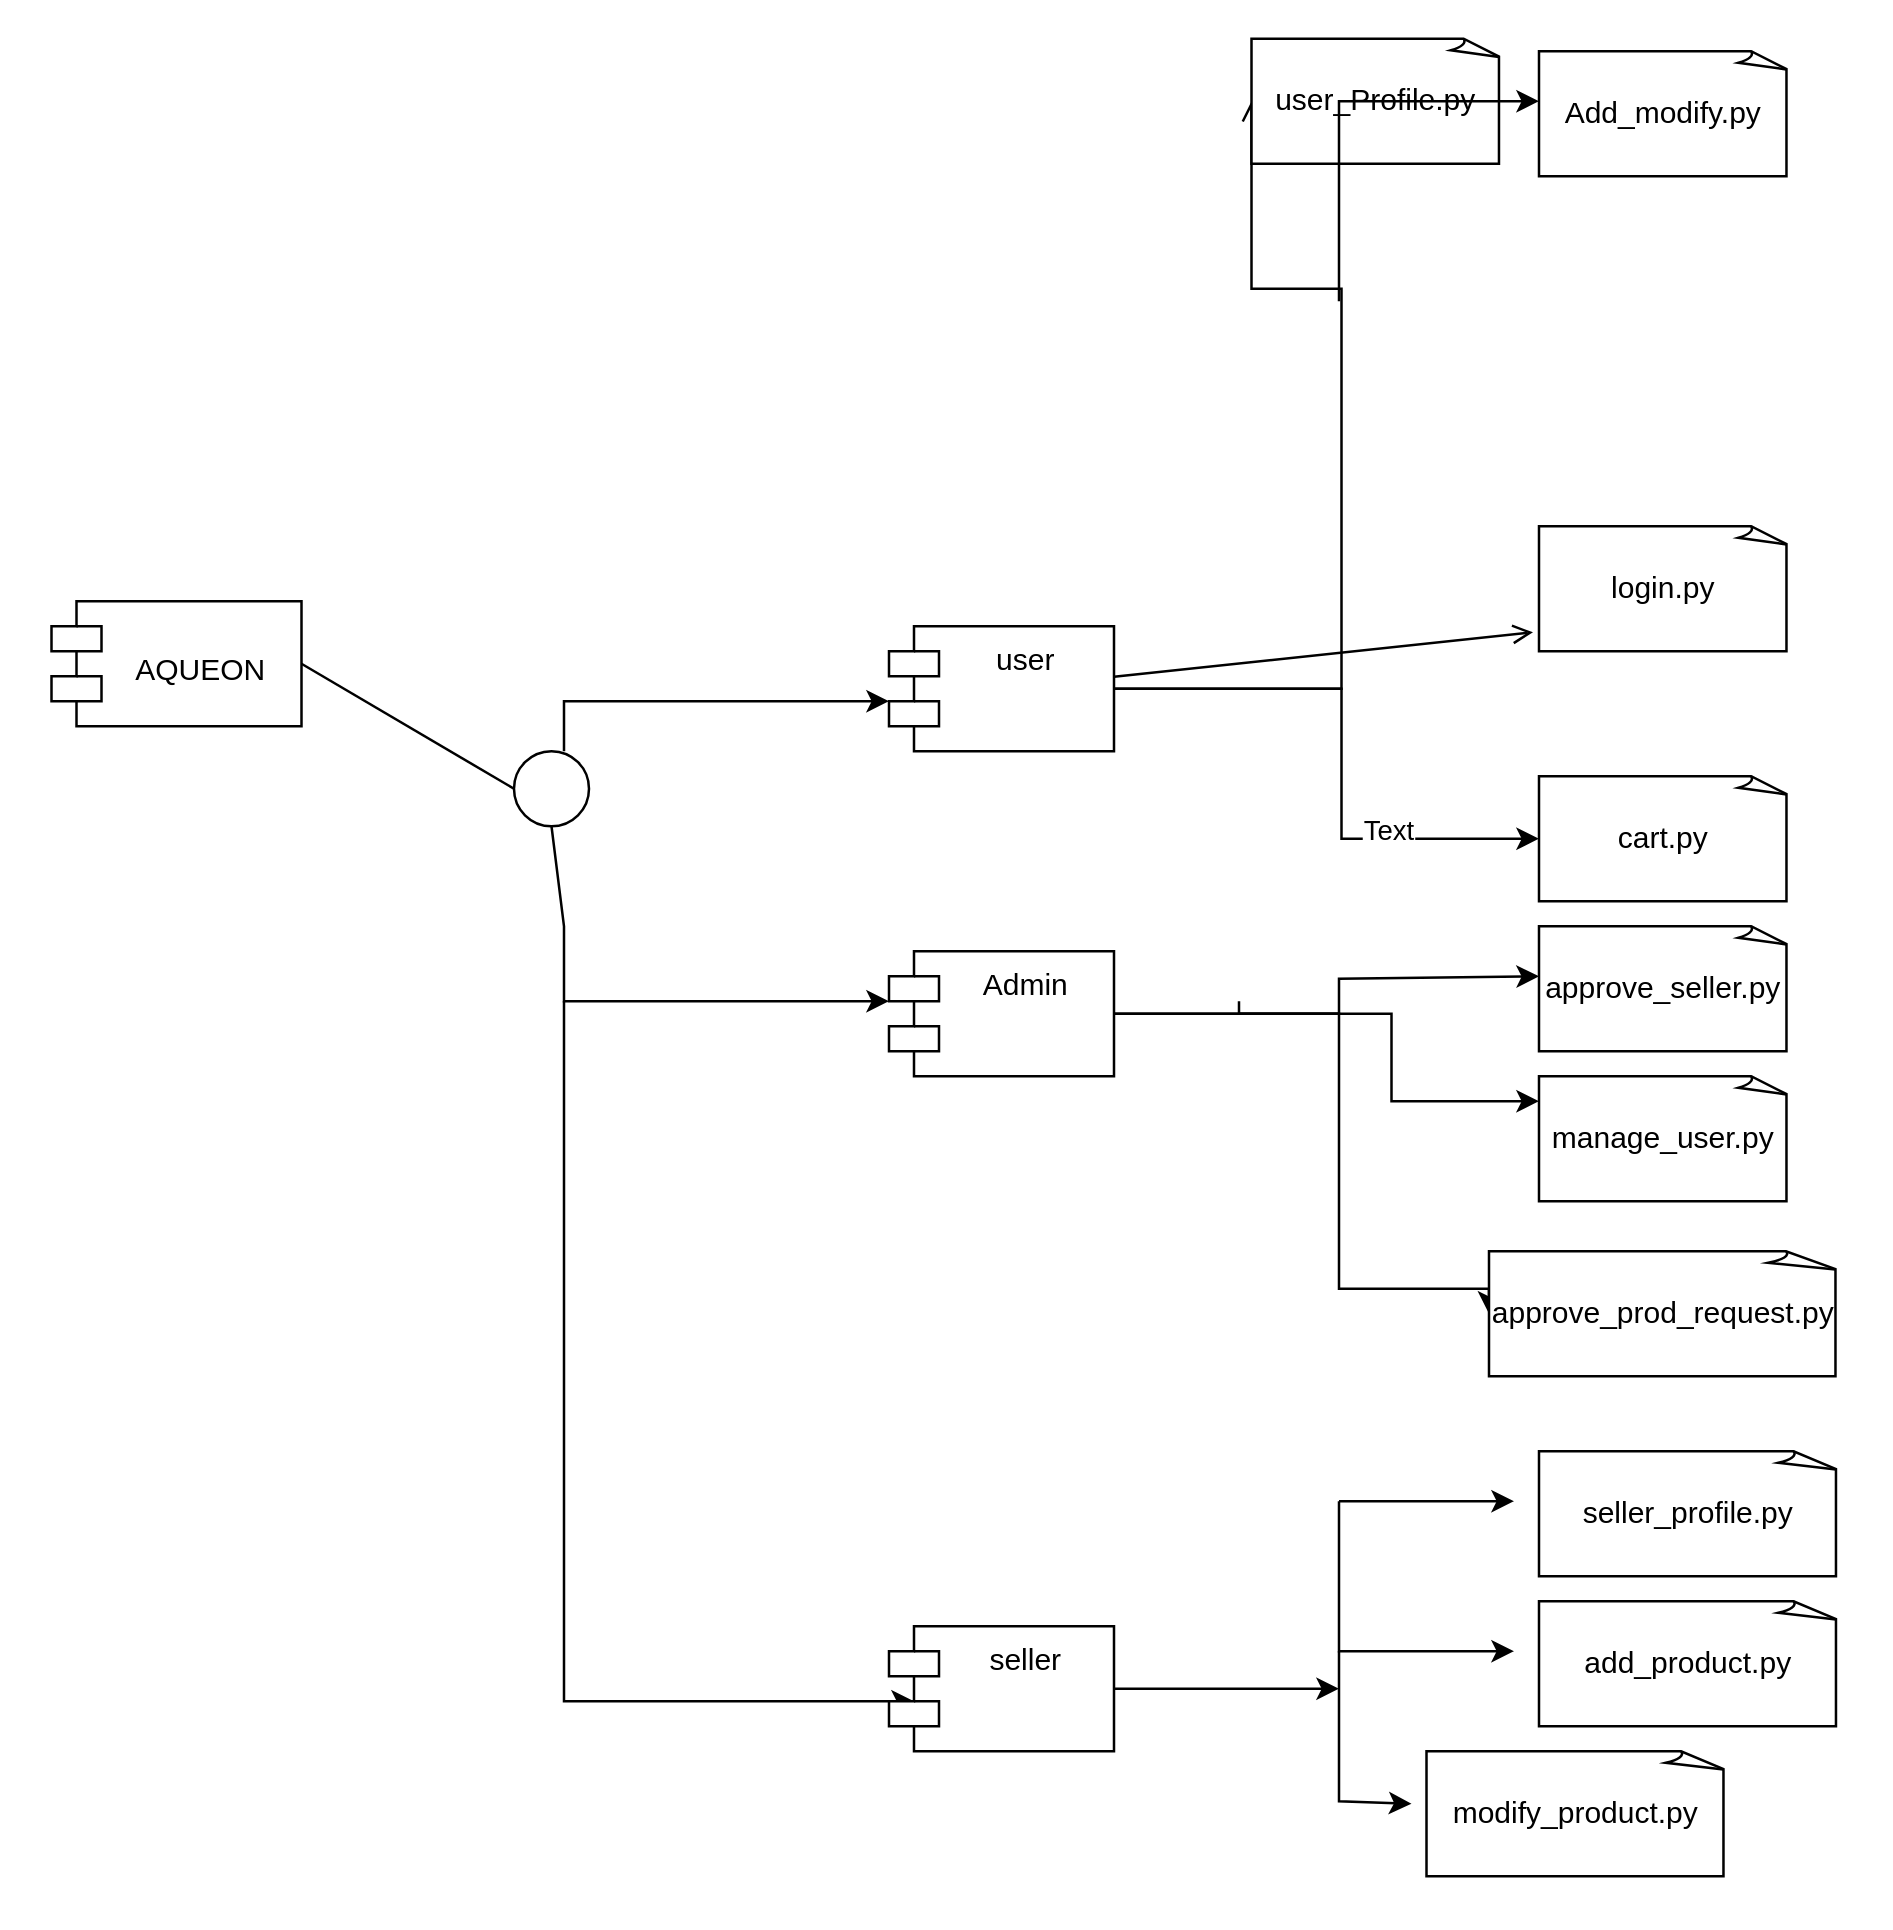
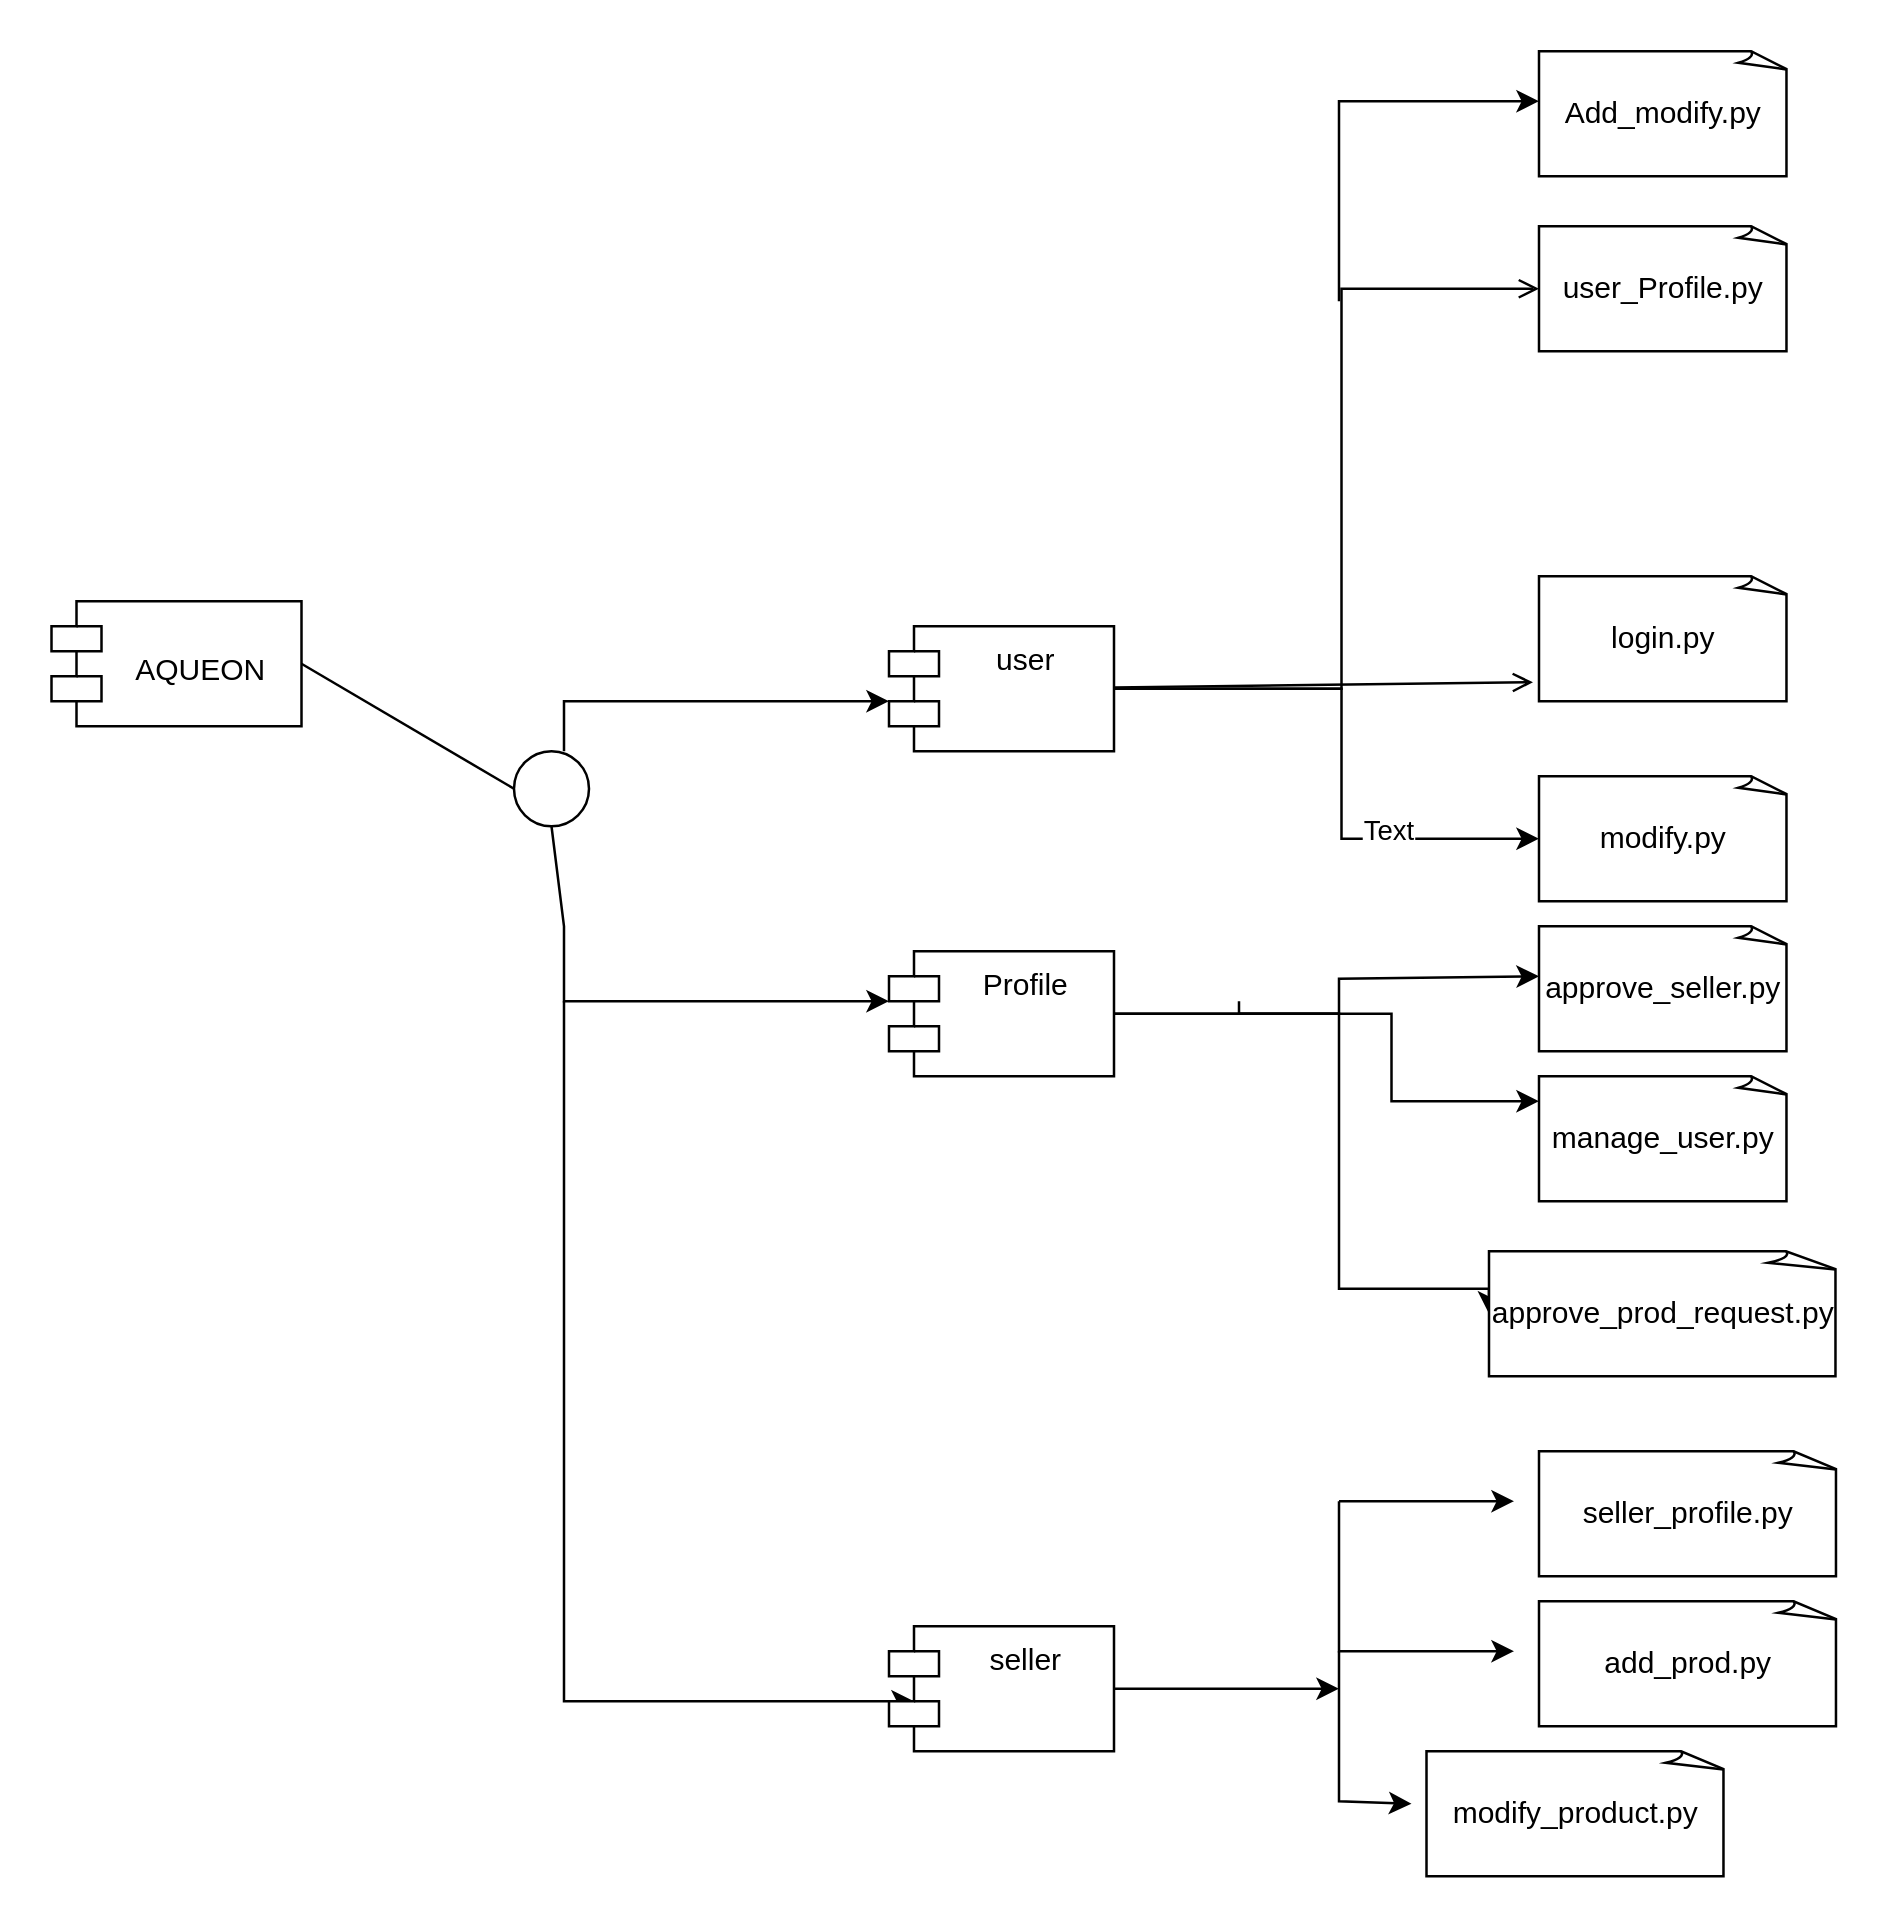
(1376, 101) -> (1664, 289)
(1664, 589) -> (1664, 639)
(1664, 839) -> (1664, 839)
(1026, 987) -> (1026, 987)
(1689, 1664) -> (1689, 1664)
